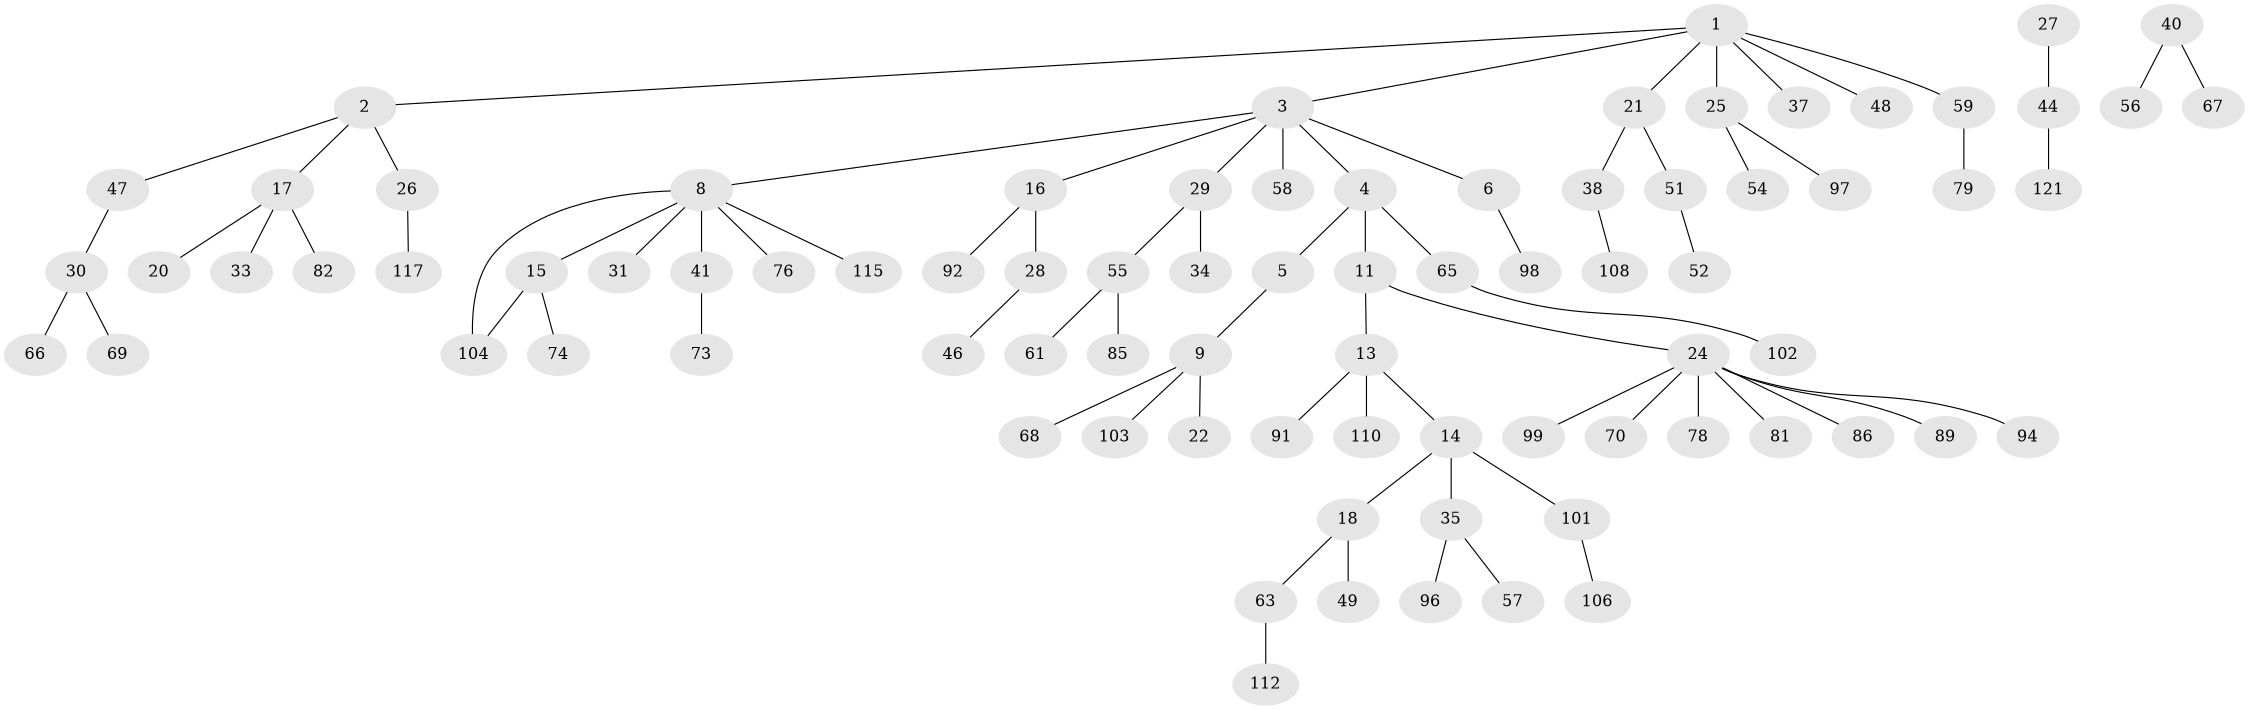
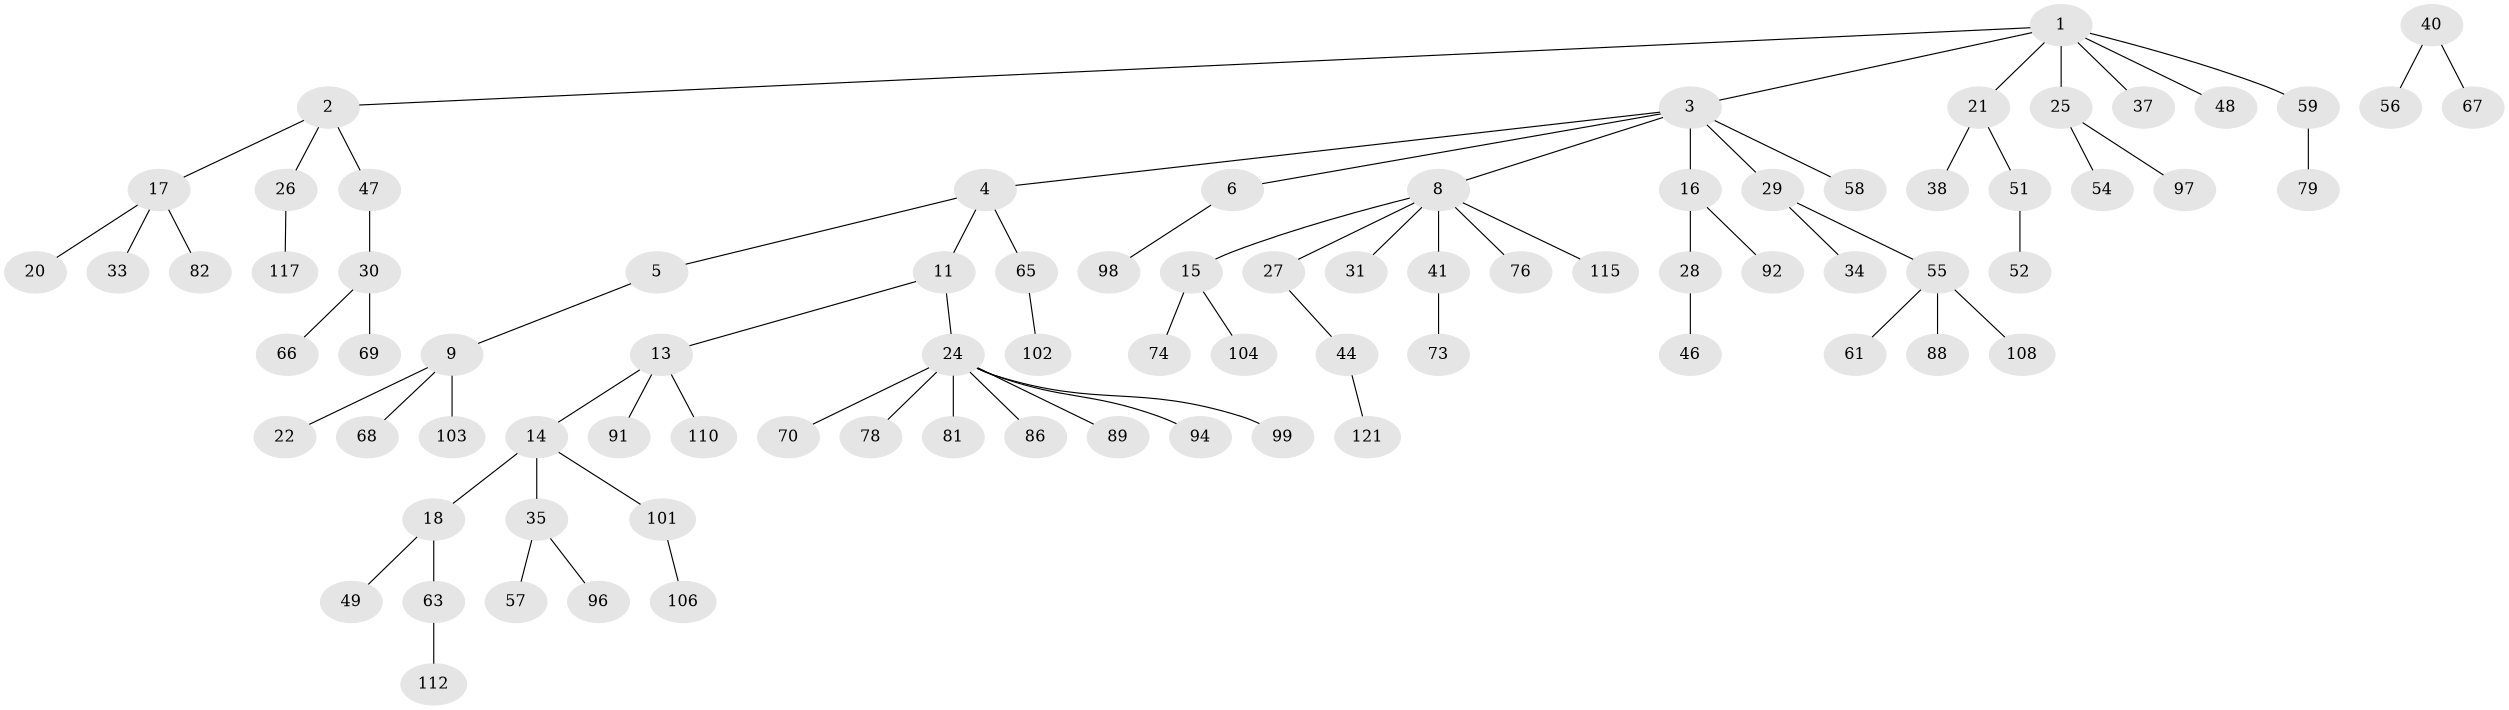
(536, 221) -> (1356, 231)
(1604, 231) -> (1980, 313)
(1118, 355) -> (1938, 355)
